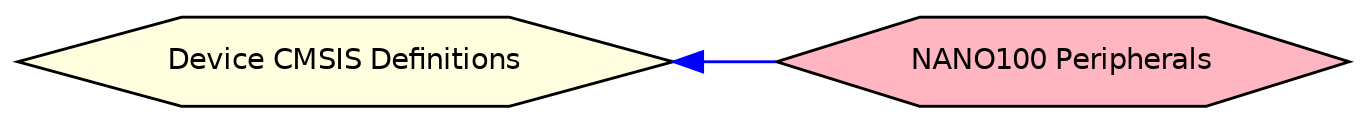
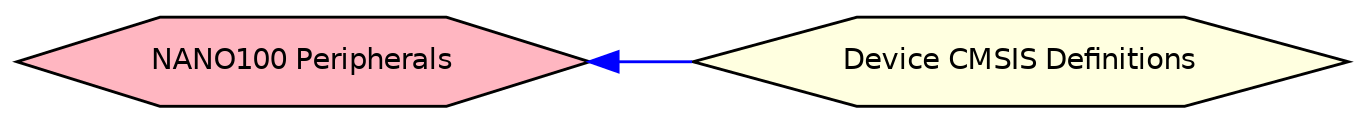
(739, 62) -> (655, 62)
